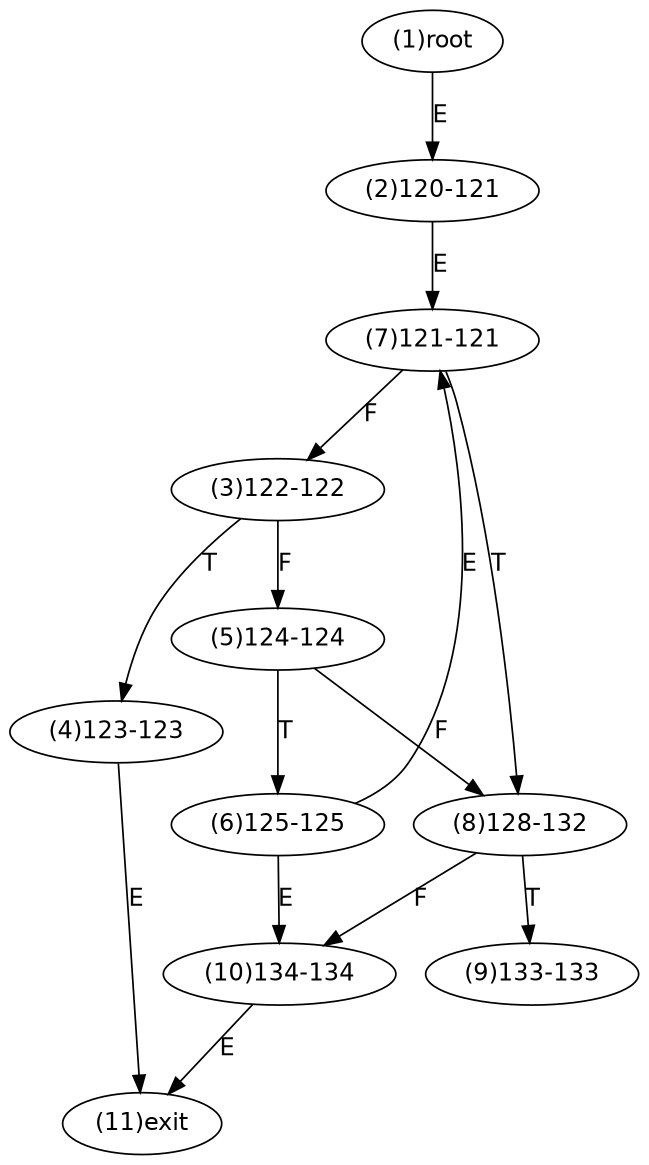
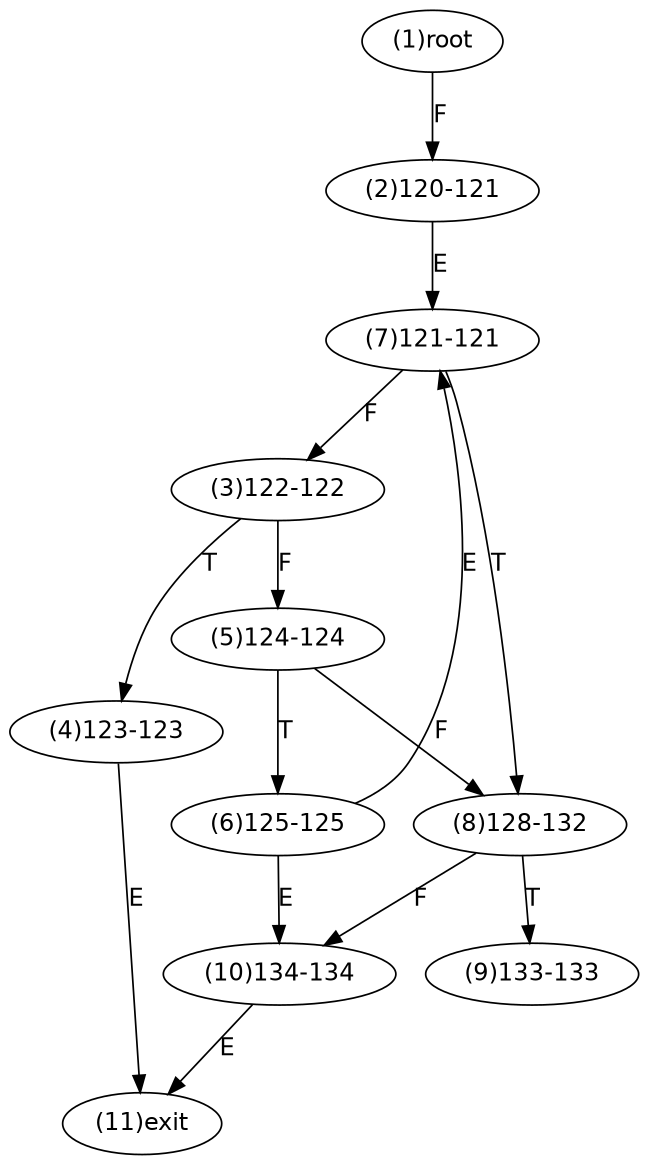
(441, 116) -> (441, 116)
